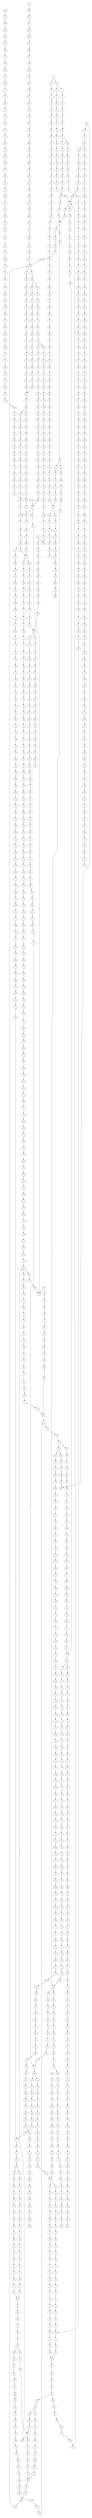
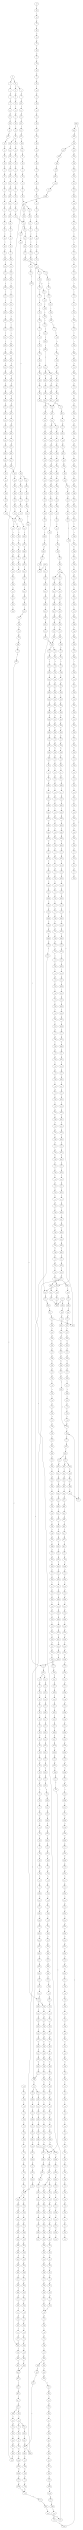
none -> (55, 786)
